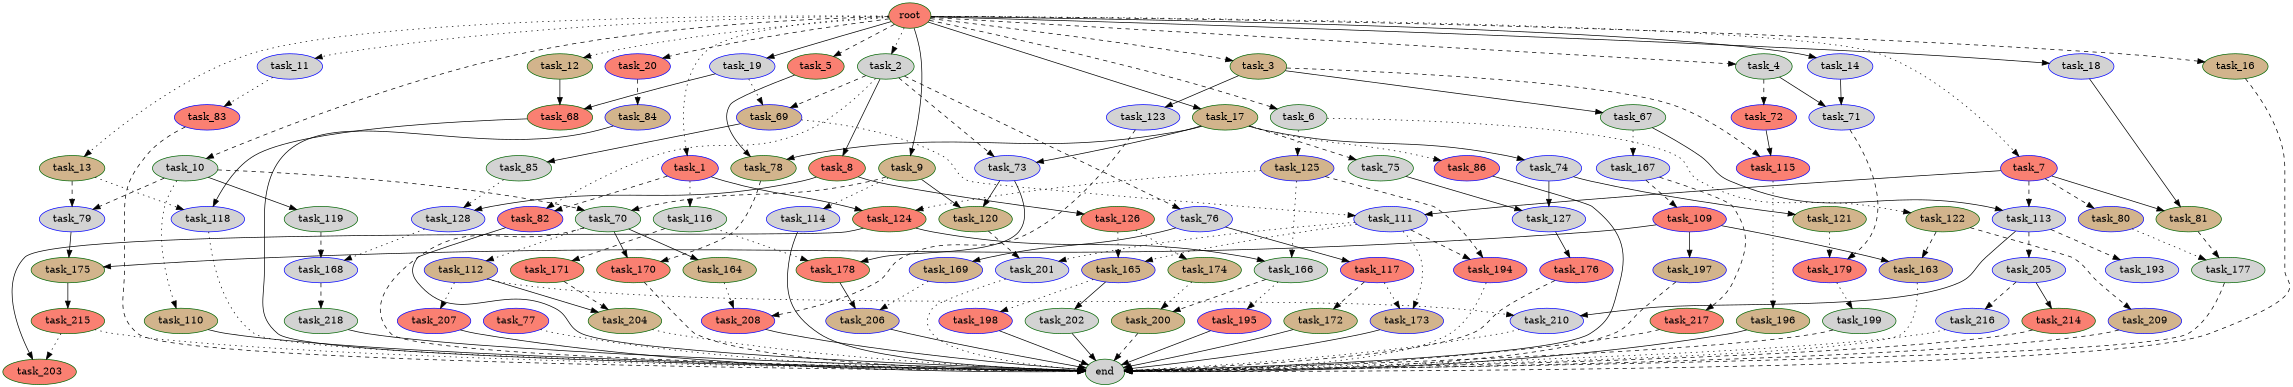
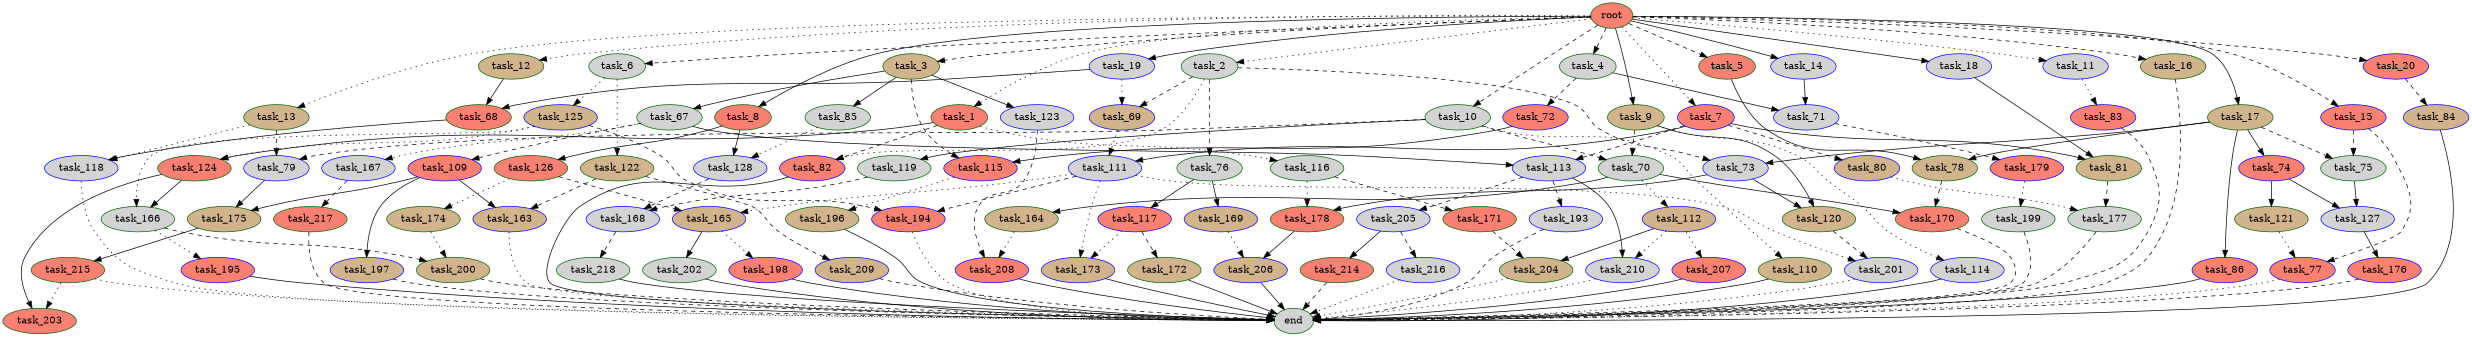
(863, 114) -> (1172, 25)
none -> (2353, 117)
(648, 142) -> (878, 90)
(1374, 148) -> (2229, 190)
(690, 168) -> (959, 117)
(1549, 168) -> (2271, 168)
(1657, 190) -> (543, 143)
(1200, 219) -> (1210, 168)
(1118, 241) -> (619, 194)
(1830, 241) -> (2285, 242)
(388, 243) -> (680, 192)
(389, 332) -> (1469, 281)
